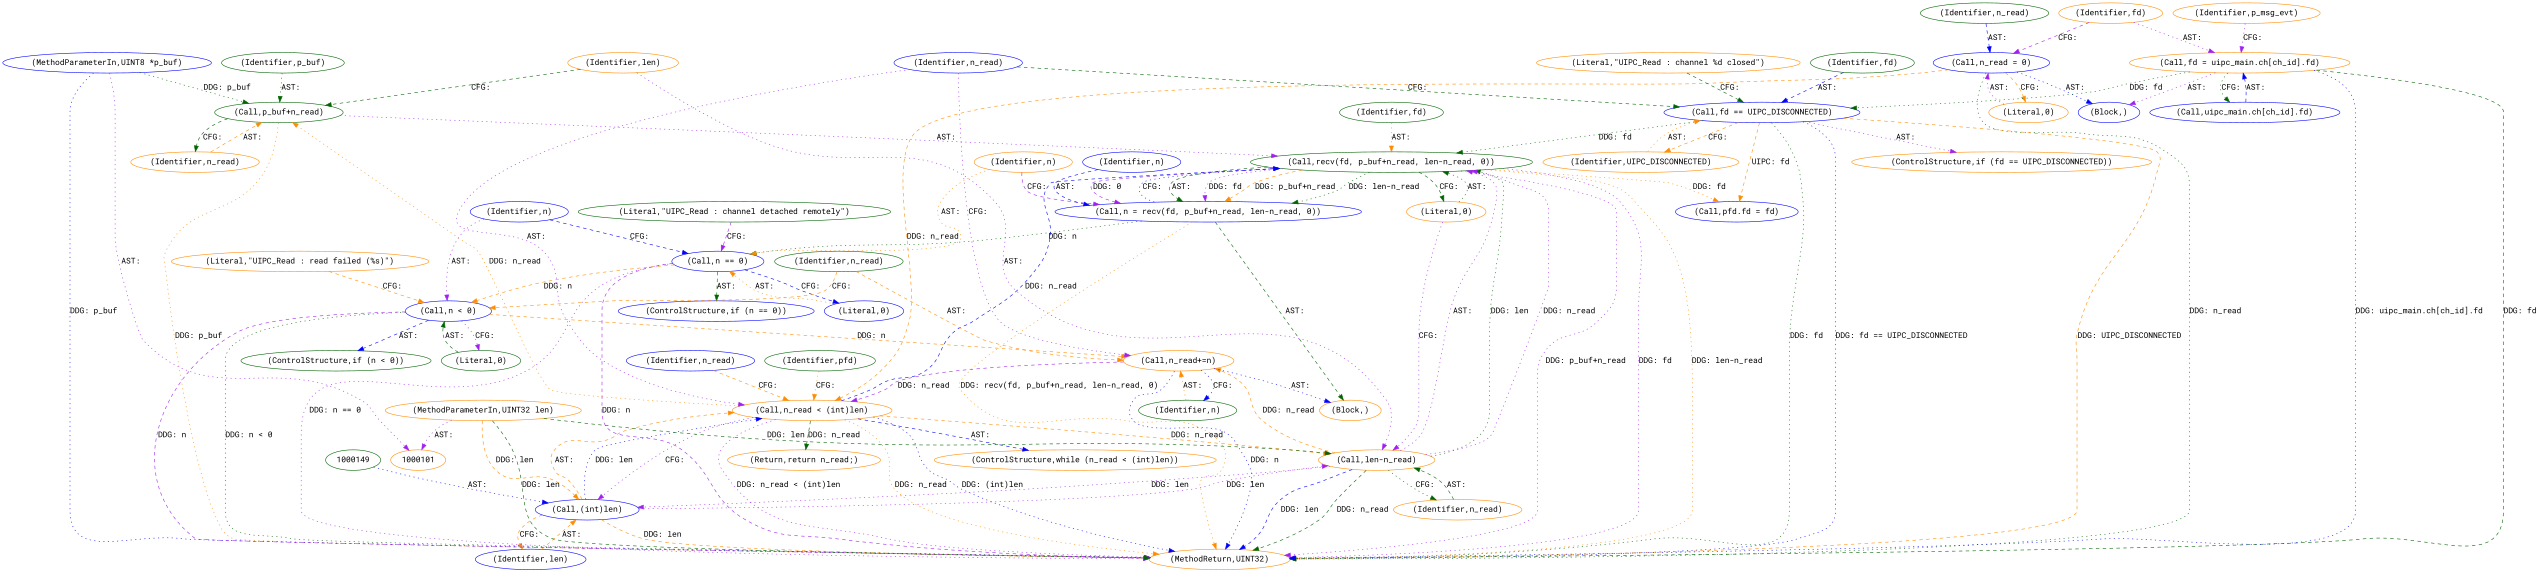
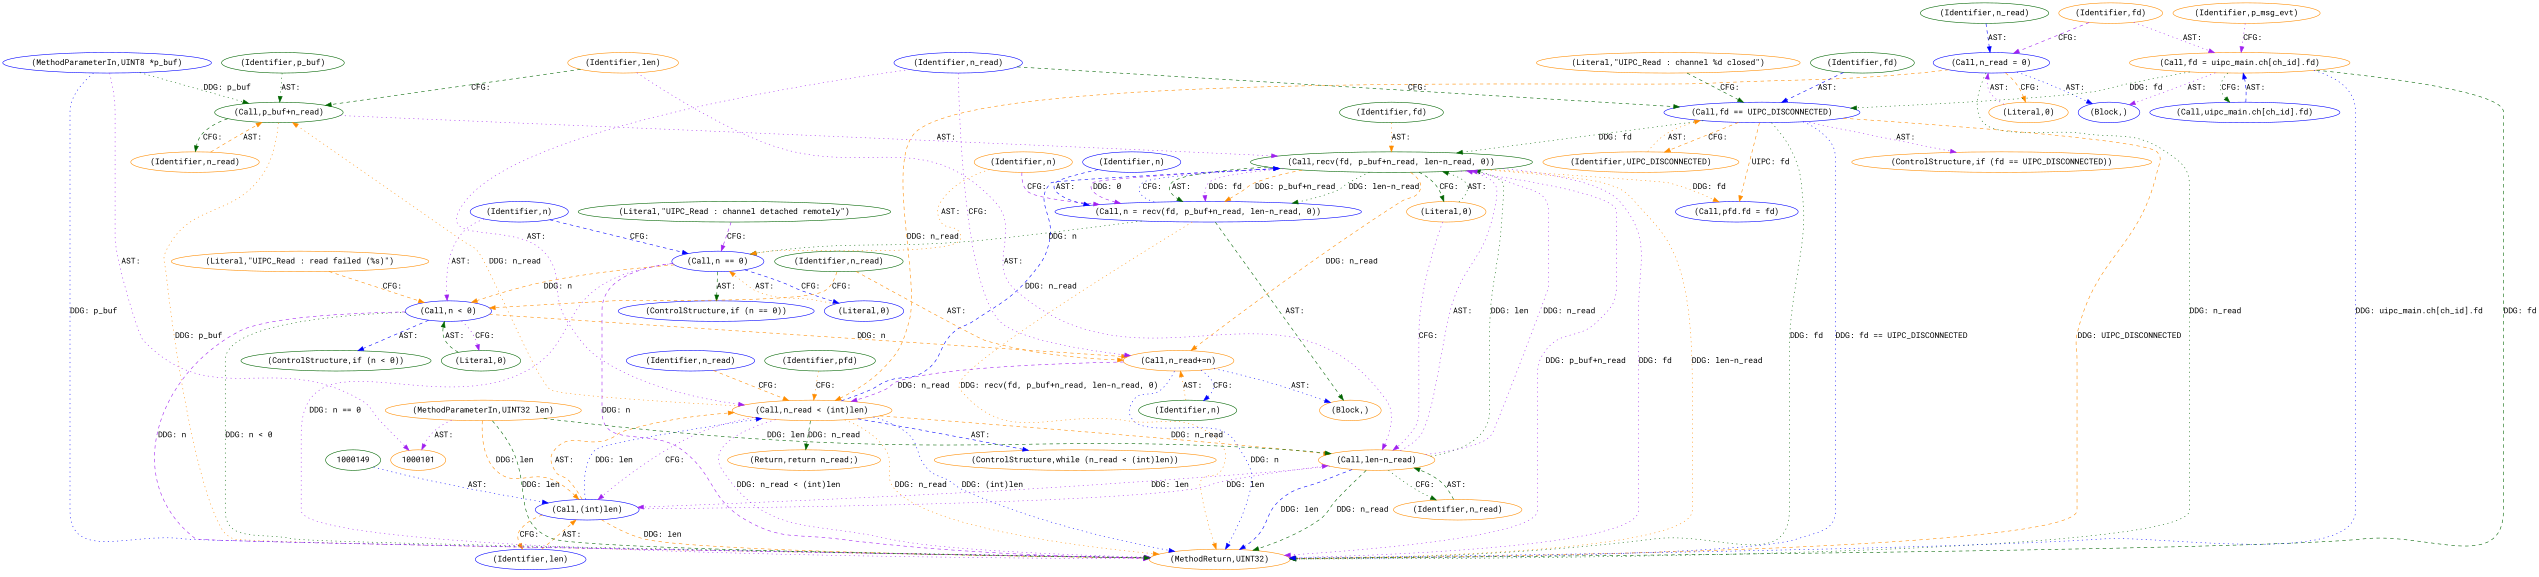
(1267, 424) -> (1315, 259)
